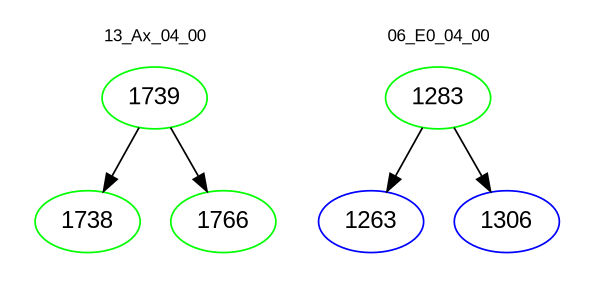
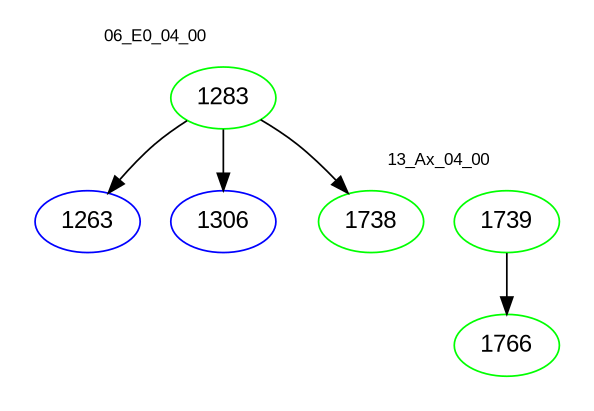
(126, 152) -> (315, 160)
